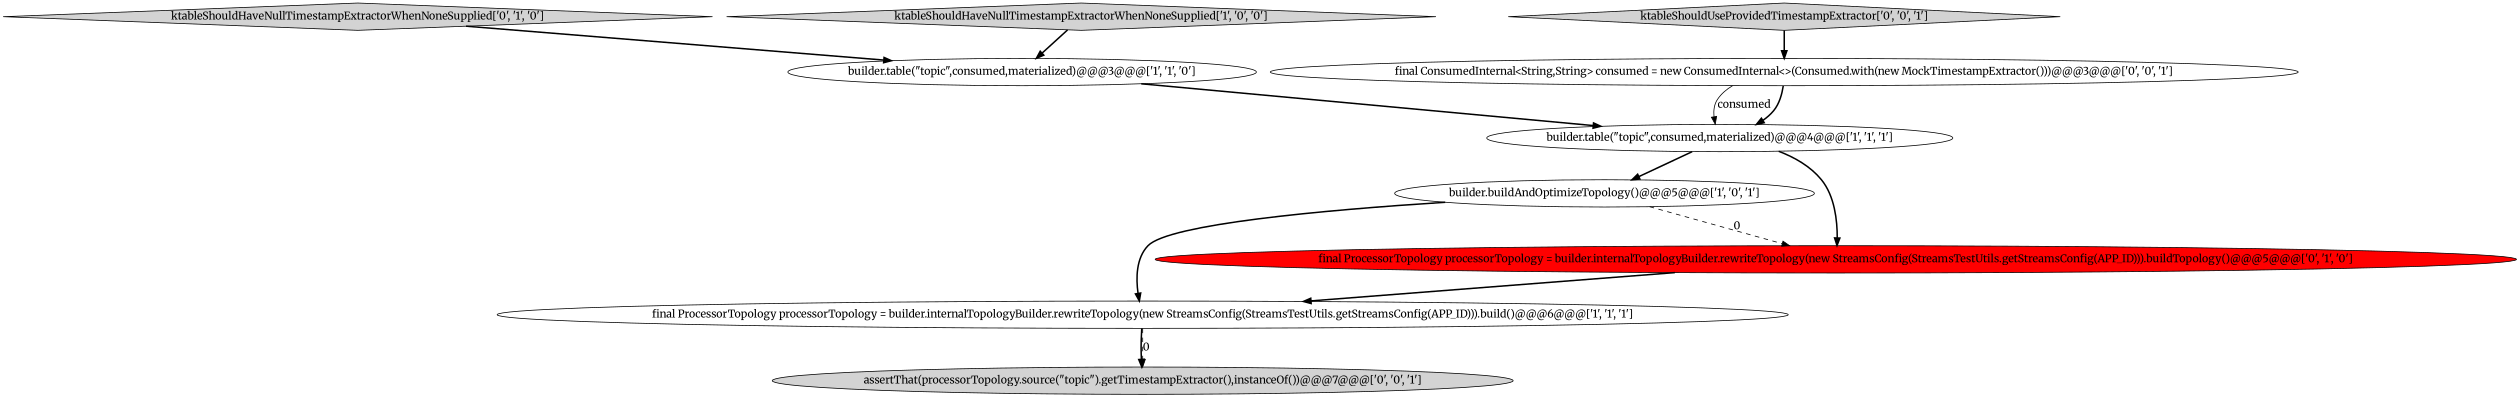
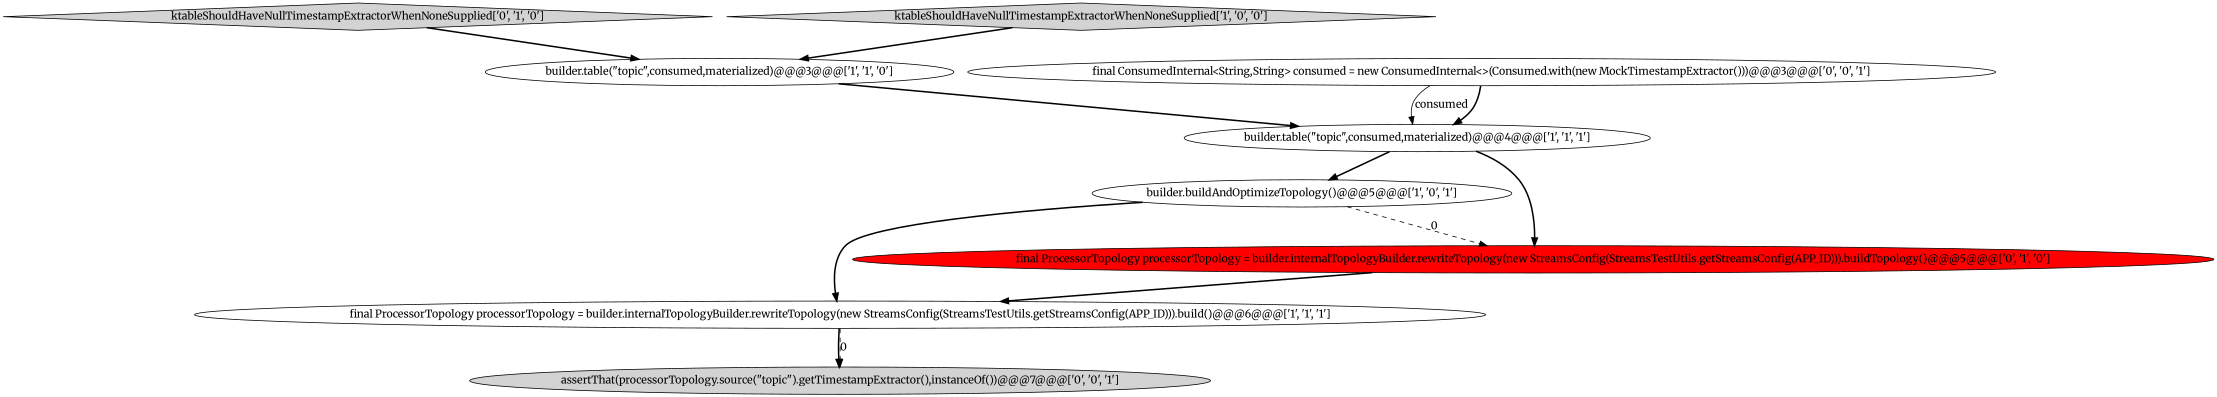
(1784, 17) -> none
